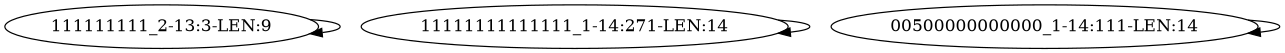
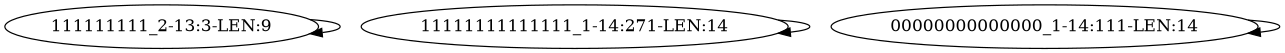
(1045, 27) -> (1045, 27)
